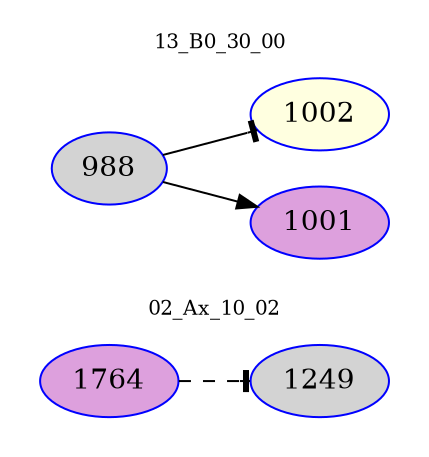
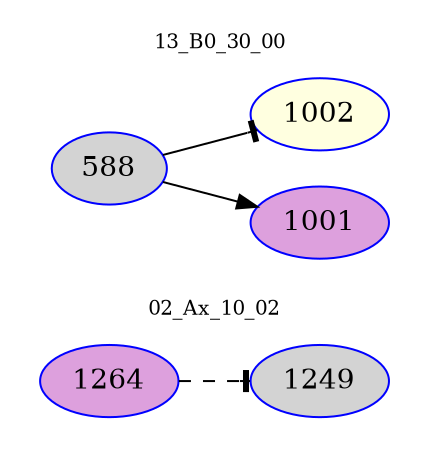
(109, 168) -> (109, 168)
(109, 381) -> (109, 381)
